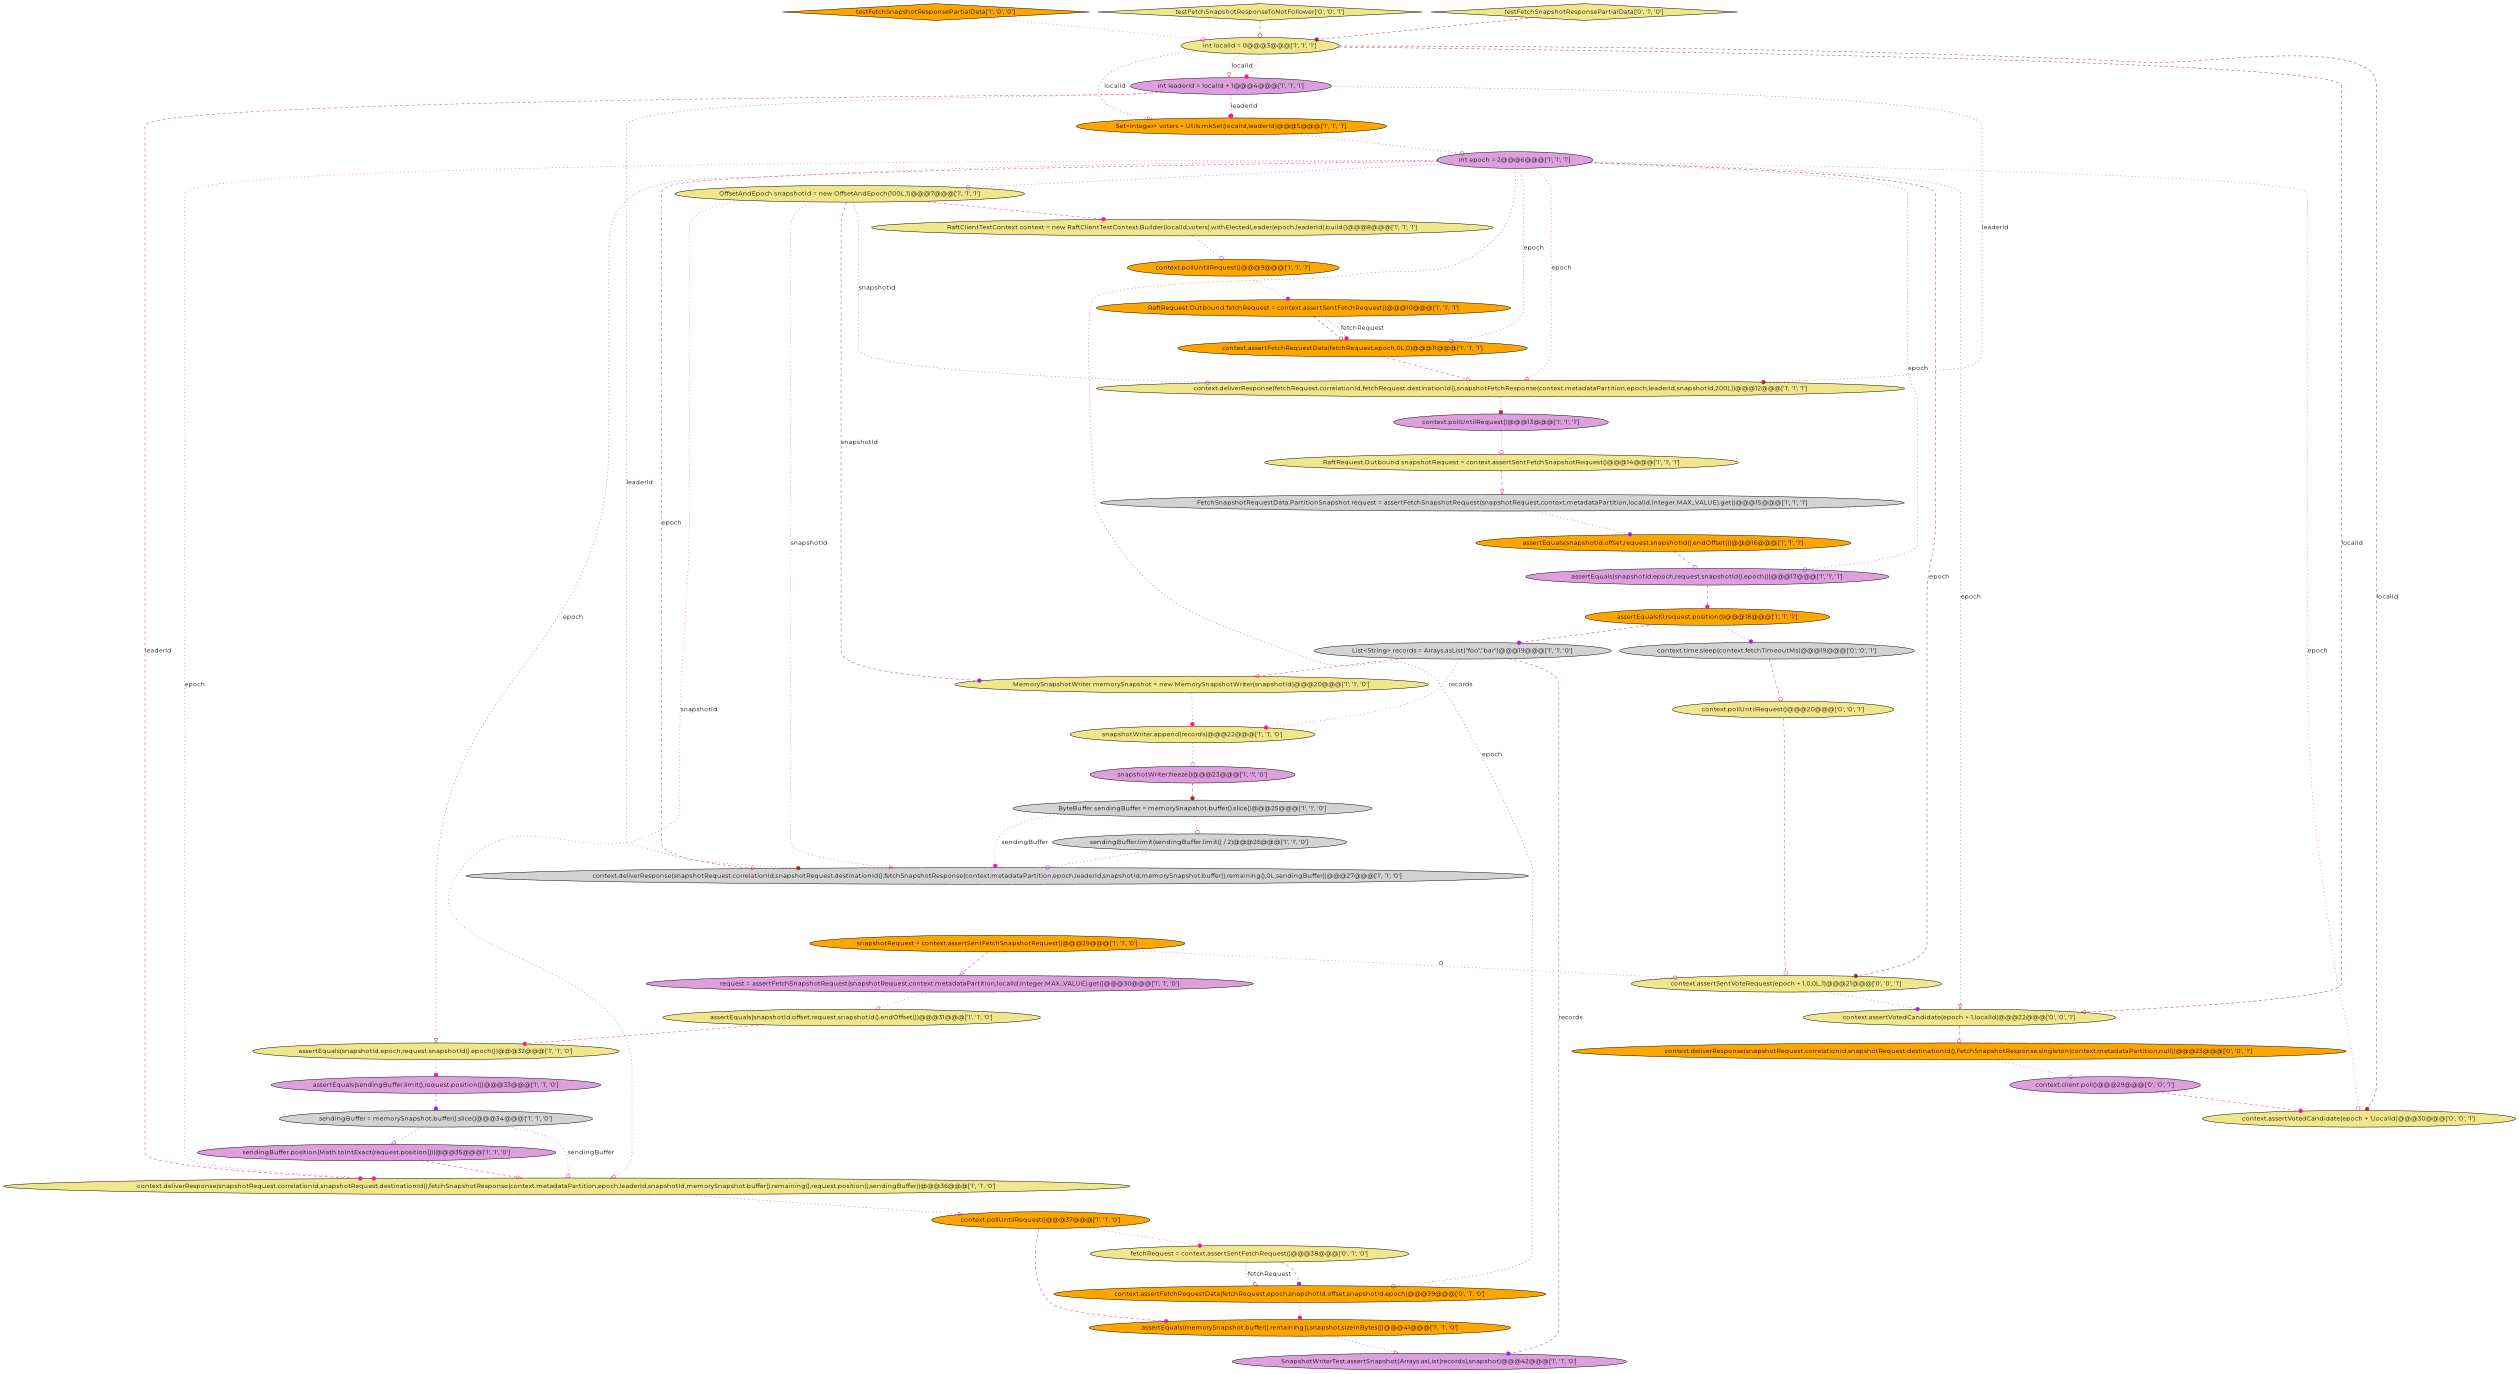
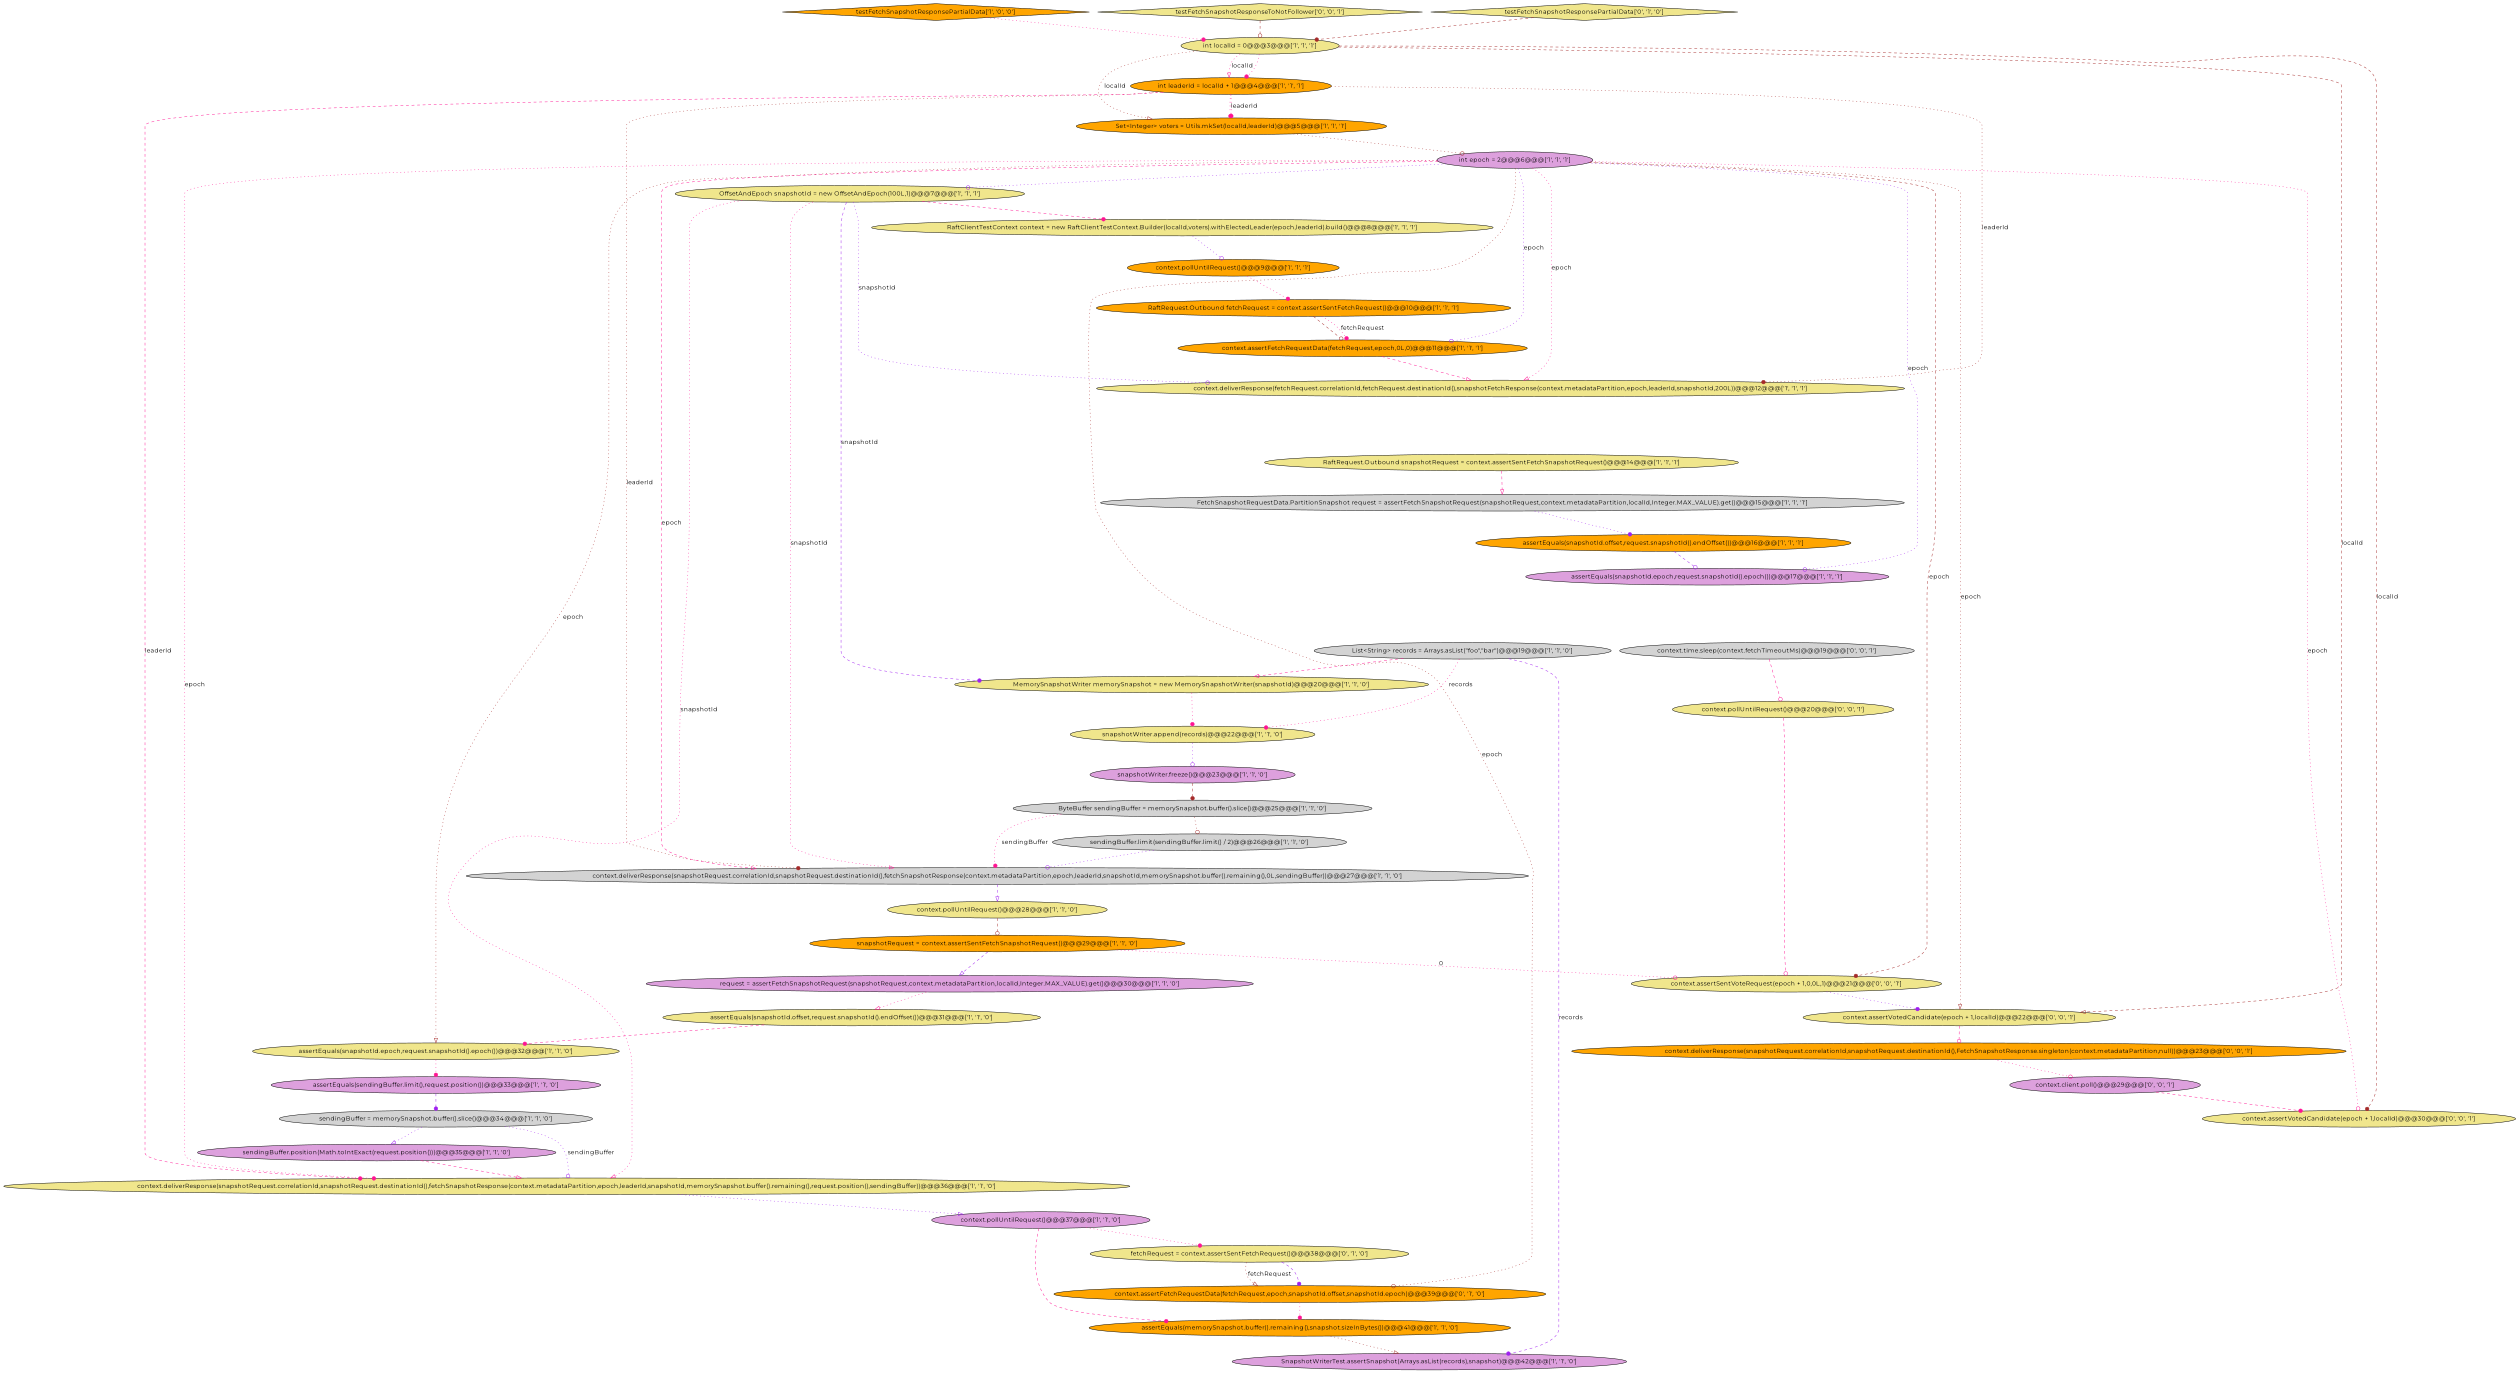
(1094, 28) -> (1094, 28)
(1231, 86) -> (1231, 86)
(1501, 422) -> none
(1707, 617) -> none
none -> (997, 910)
(1041, 1220) -> (1041, 1220)
